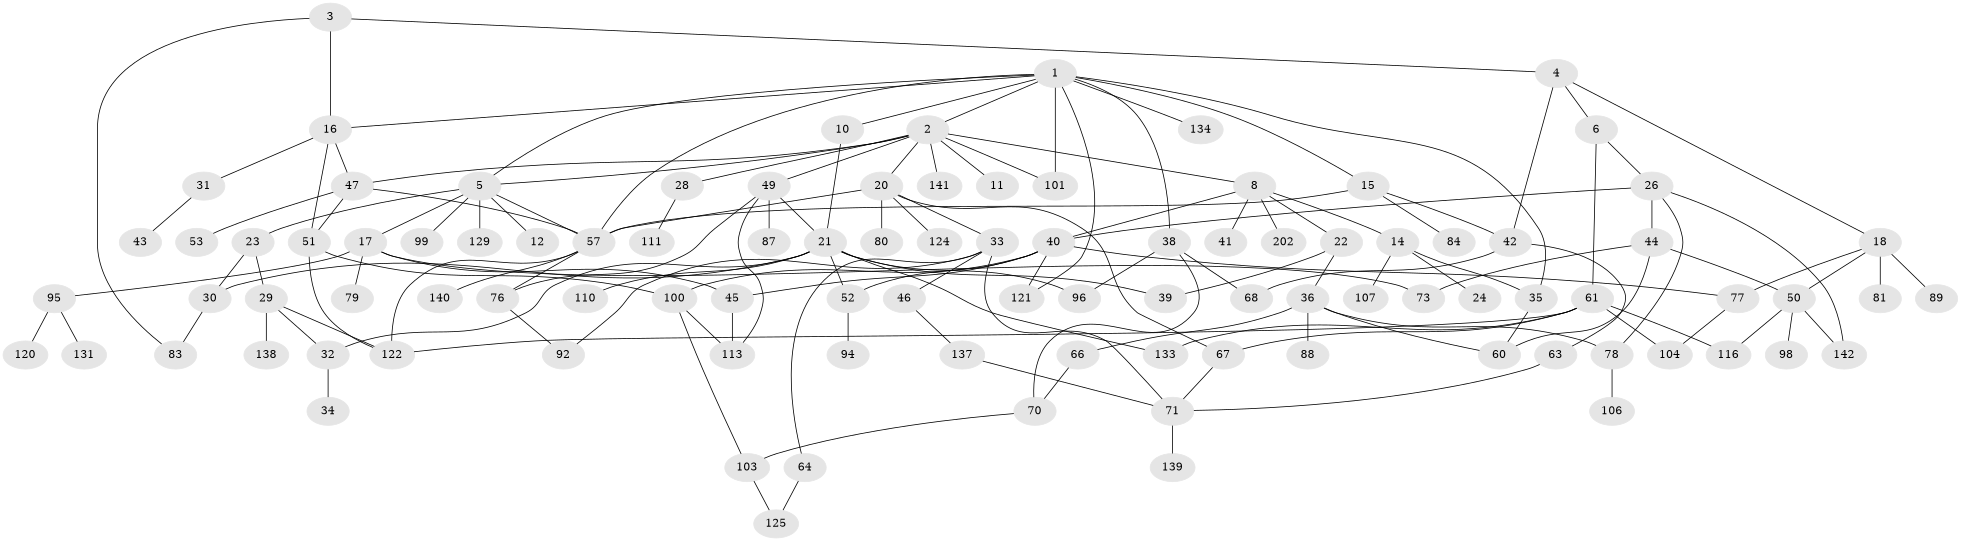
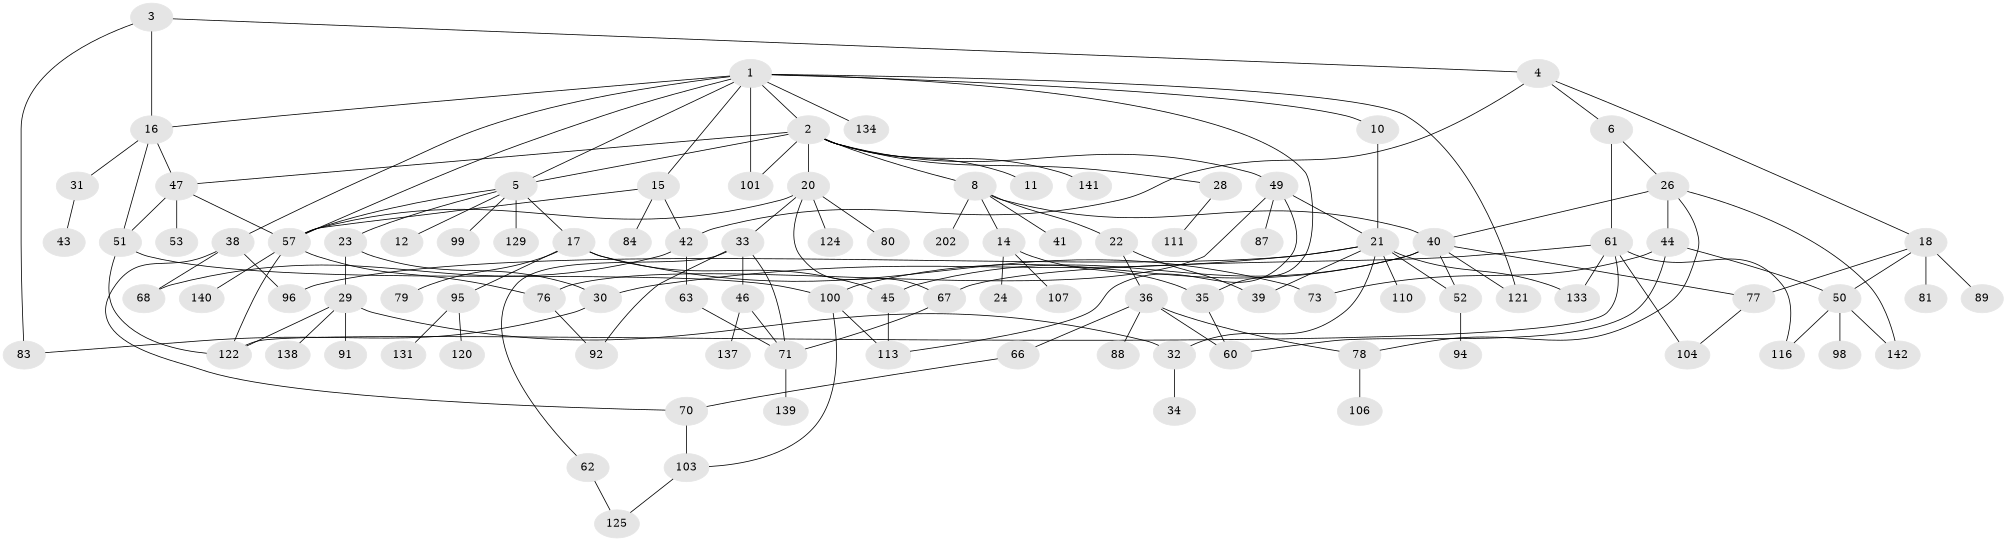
none -> (346, 355)
(1068, 383) -> (768, 332)
(805, 468) -> (588, 468)
